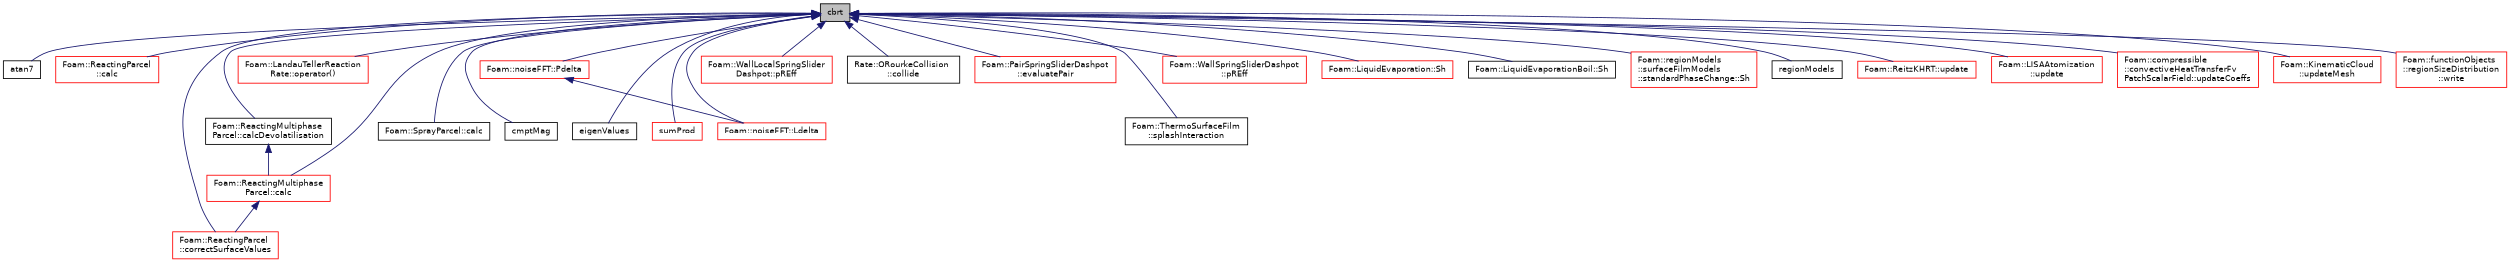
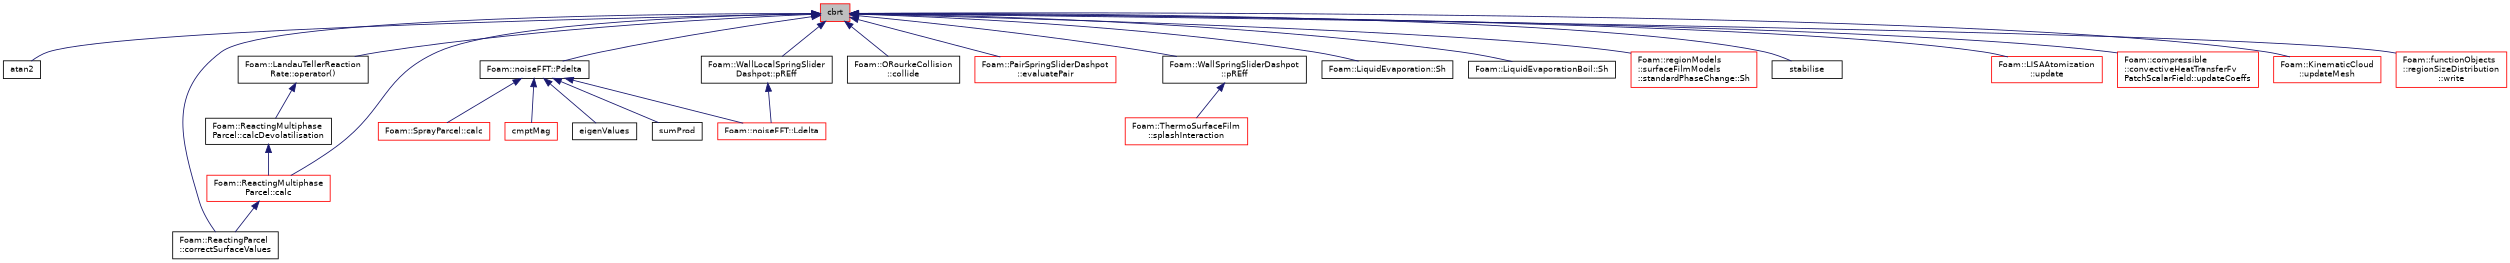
(835, 13) -> (835, 13)
(481, 26) -> (284, 104)
(594, 27) -> (533, 105)
(597, 29) -> (480, 103)
(1035, 30) -> (1208, 104)
(687, 42) -> (573, 104)
(691, 46) -> (610, 102)
(694, 52) -> (770, 107)
(22, 70) -> (22, 70)
(107, 70) -> none
(303, 70) -> (303, 70)
(535, 70) -> (535, 70)
(767, 70) -> (767, 70)
(904, 70) -> (904, 70)
(1235, 70) -> (1235, 70)
(1387, 70) -> (1387, 70)
(1807, 70) -> (1807, 70)
(1917, 70) -> none
(434, 131) -> (434, 131)
(531, 131) -> (531, 131)
(677, 131) -> (677, 131)
(1186, 131) -> (1186, 131)
(225, 245) -> (225, 245)
